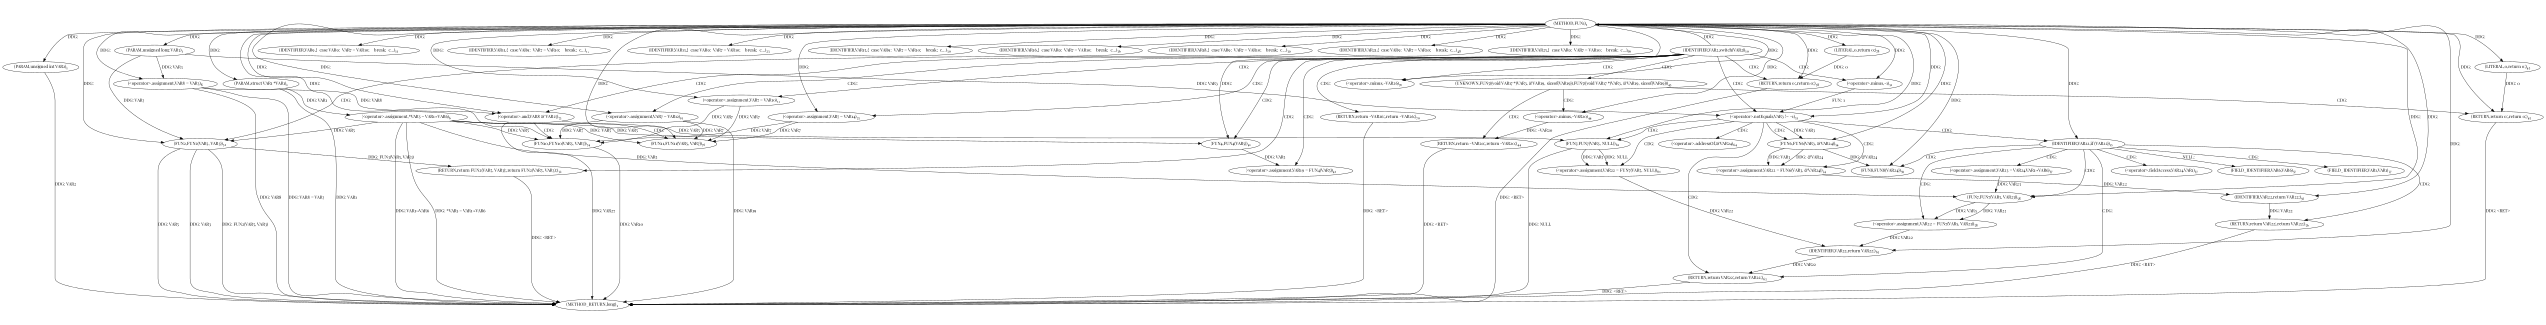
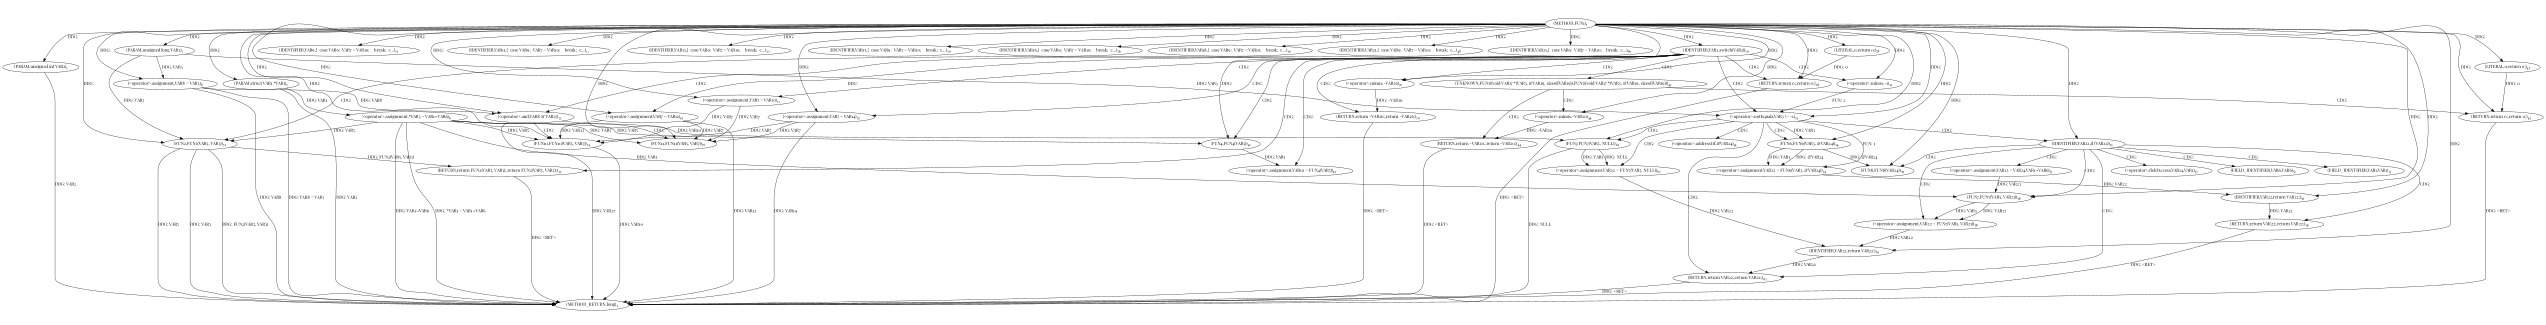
(1657, 28) -> (1647, 32)
(853, 84) -> (853, 84)
none -> (1376, 99)
(573, 131) -> (573, 131)
(690, 131) -> (690, 131)
(1735, 144) -> (1735, 144)
(1869, 144) -> (1869, 144)
(391, 157) -> (391, 157)
(2189, 157) -> (2189, 157)
(745, 211) -> (745, 211)
none -> (774, 268)
